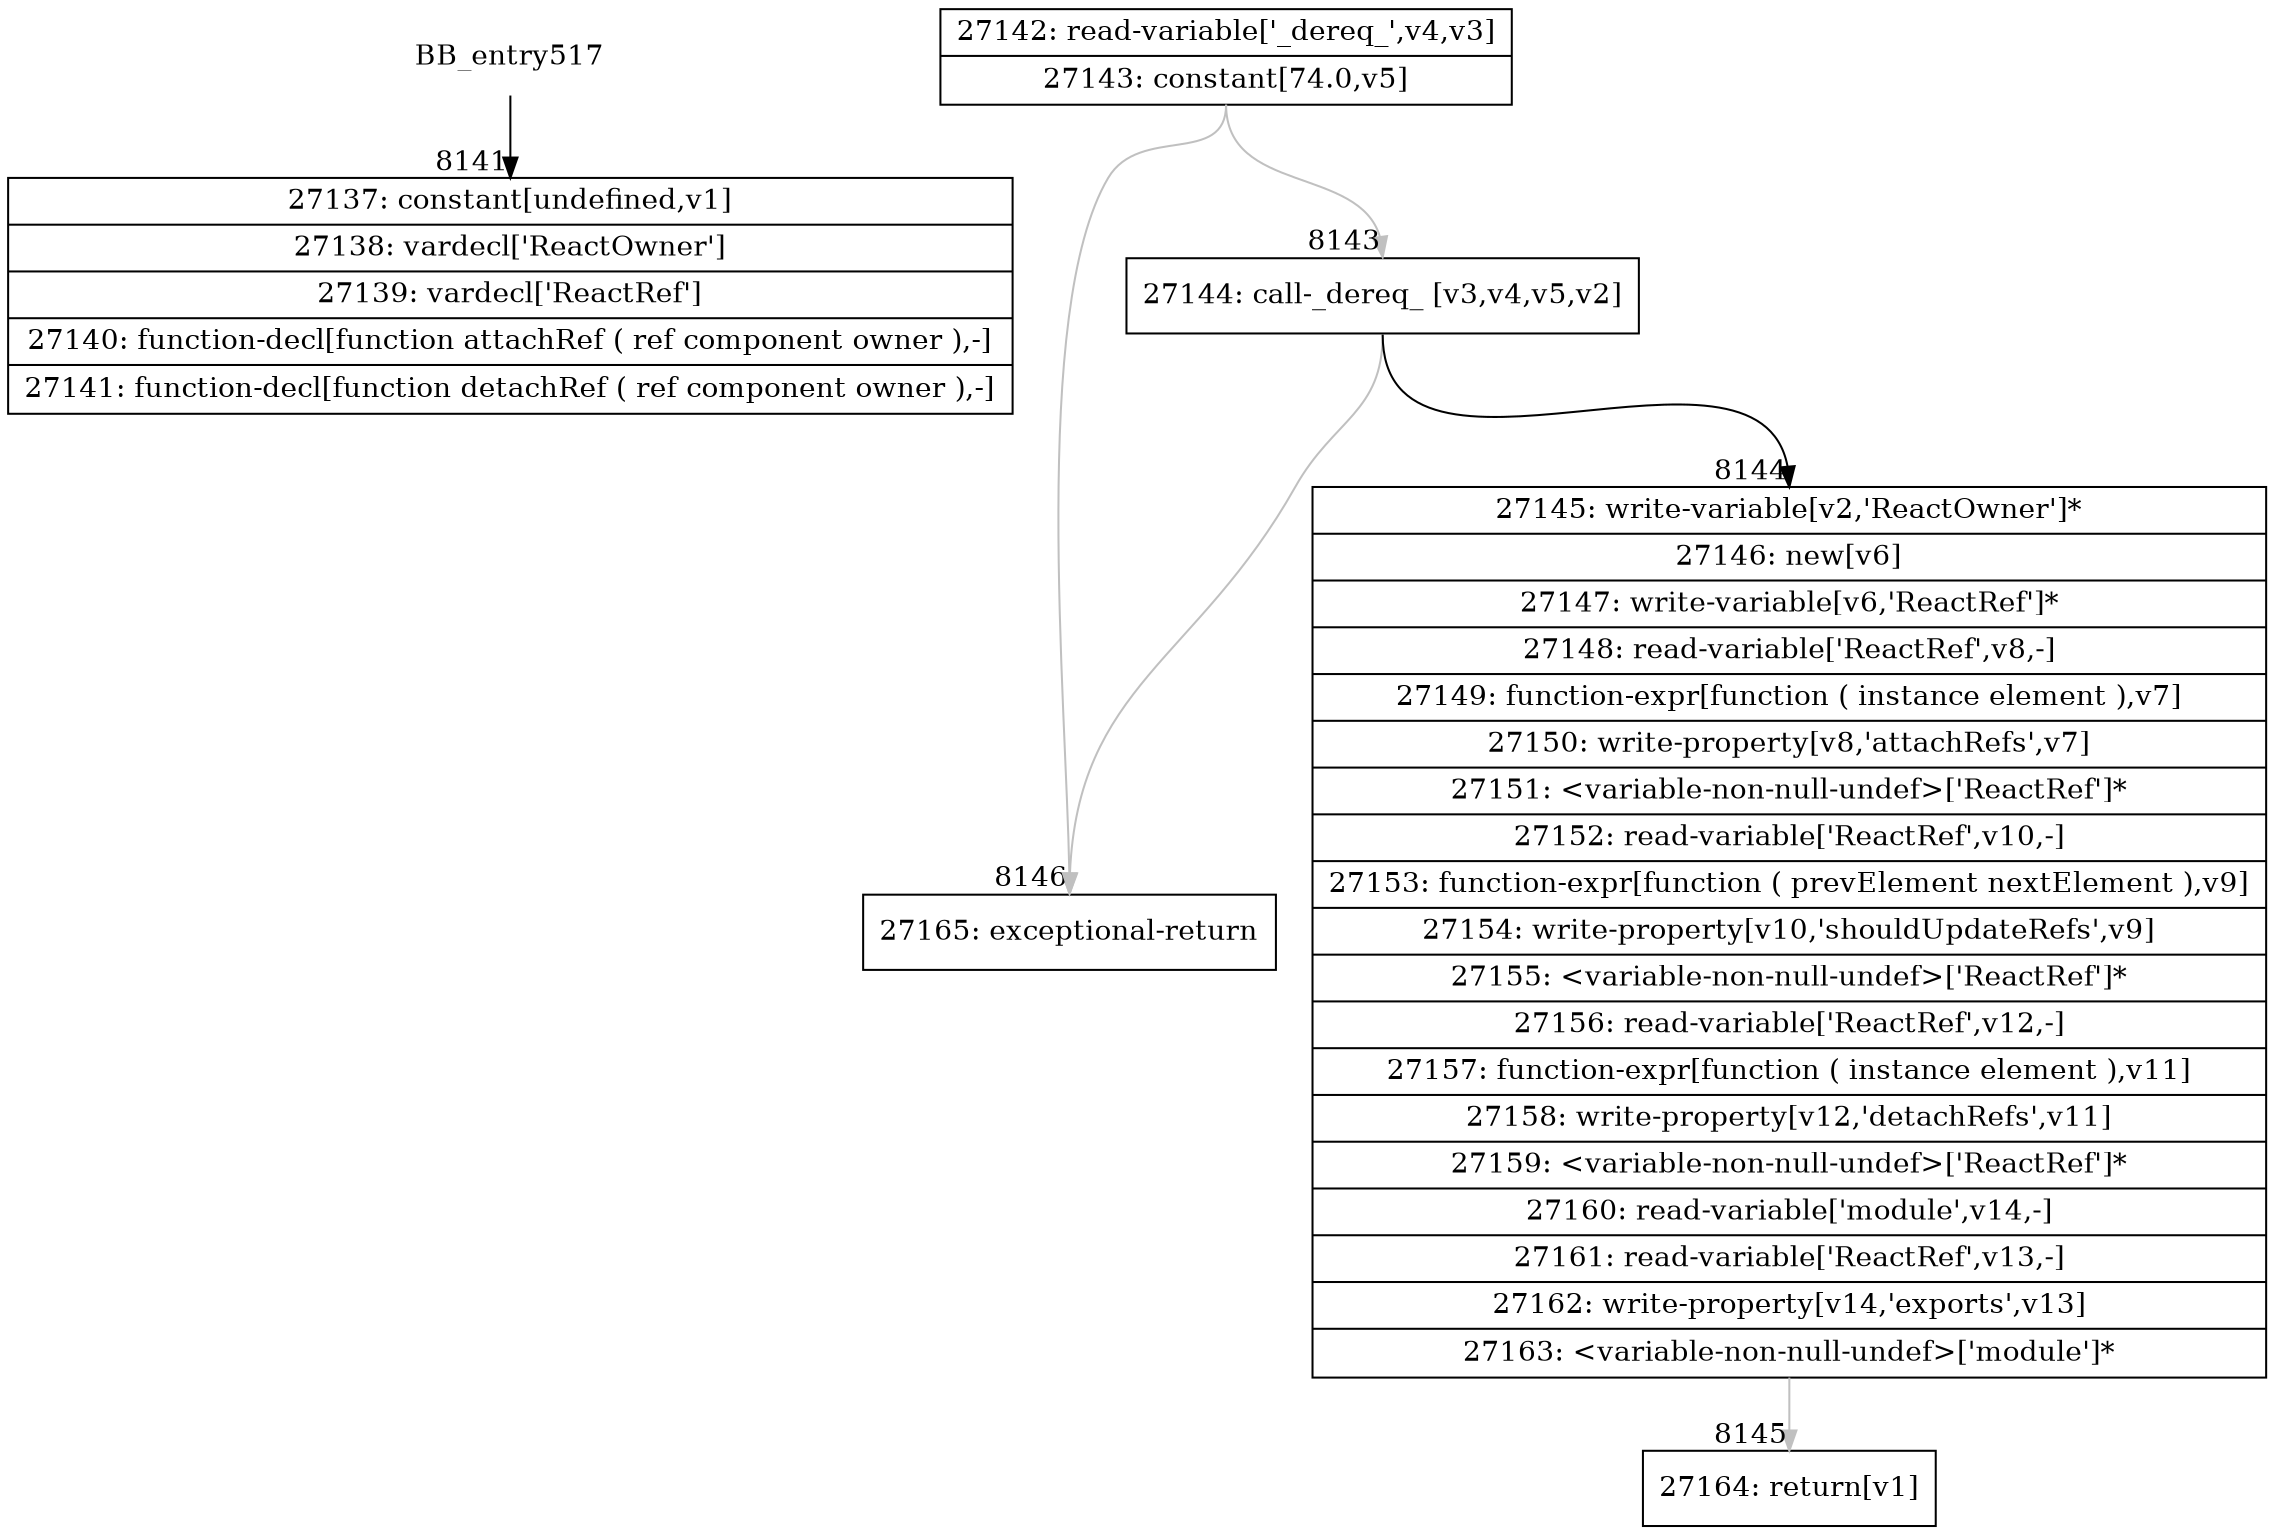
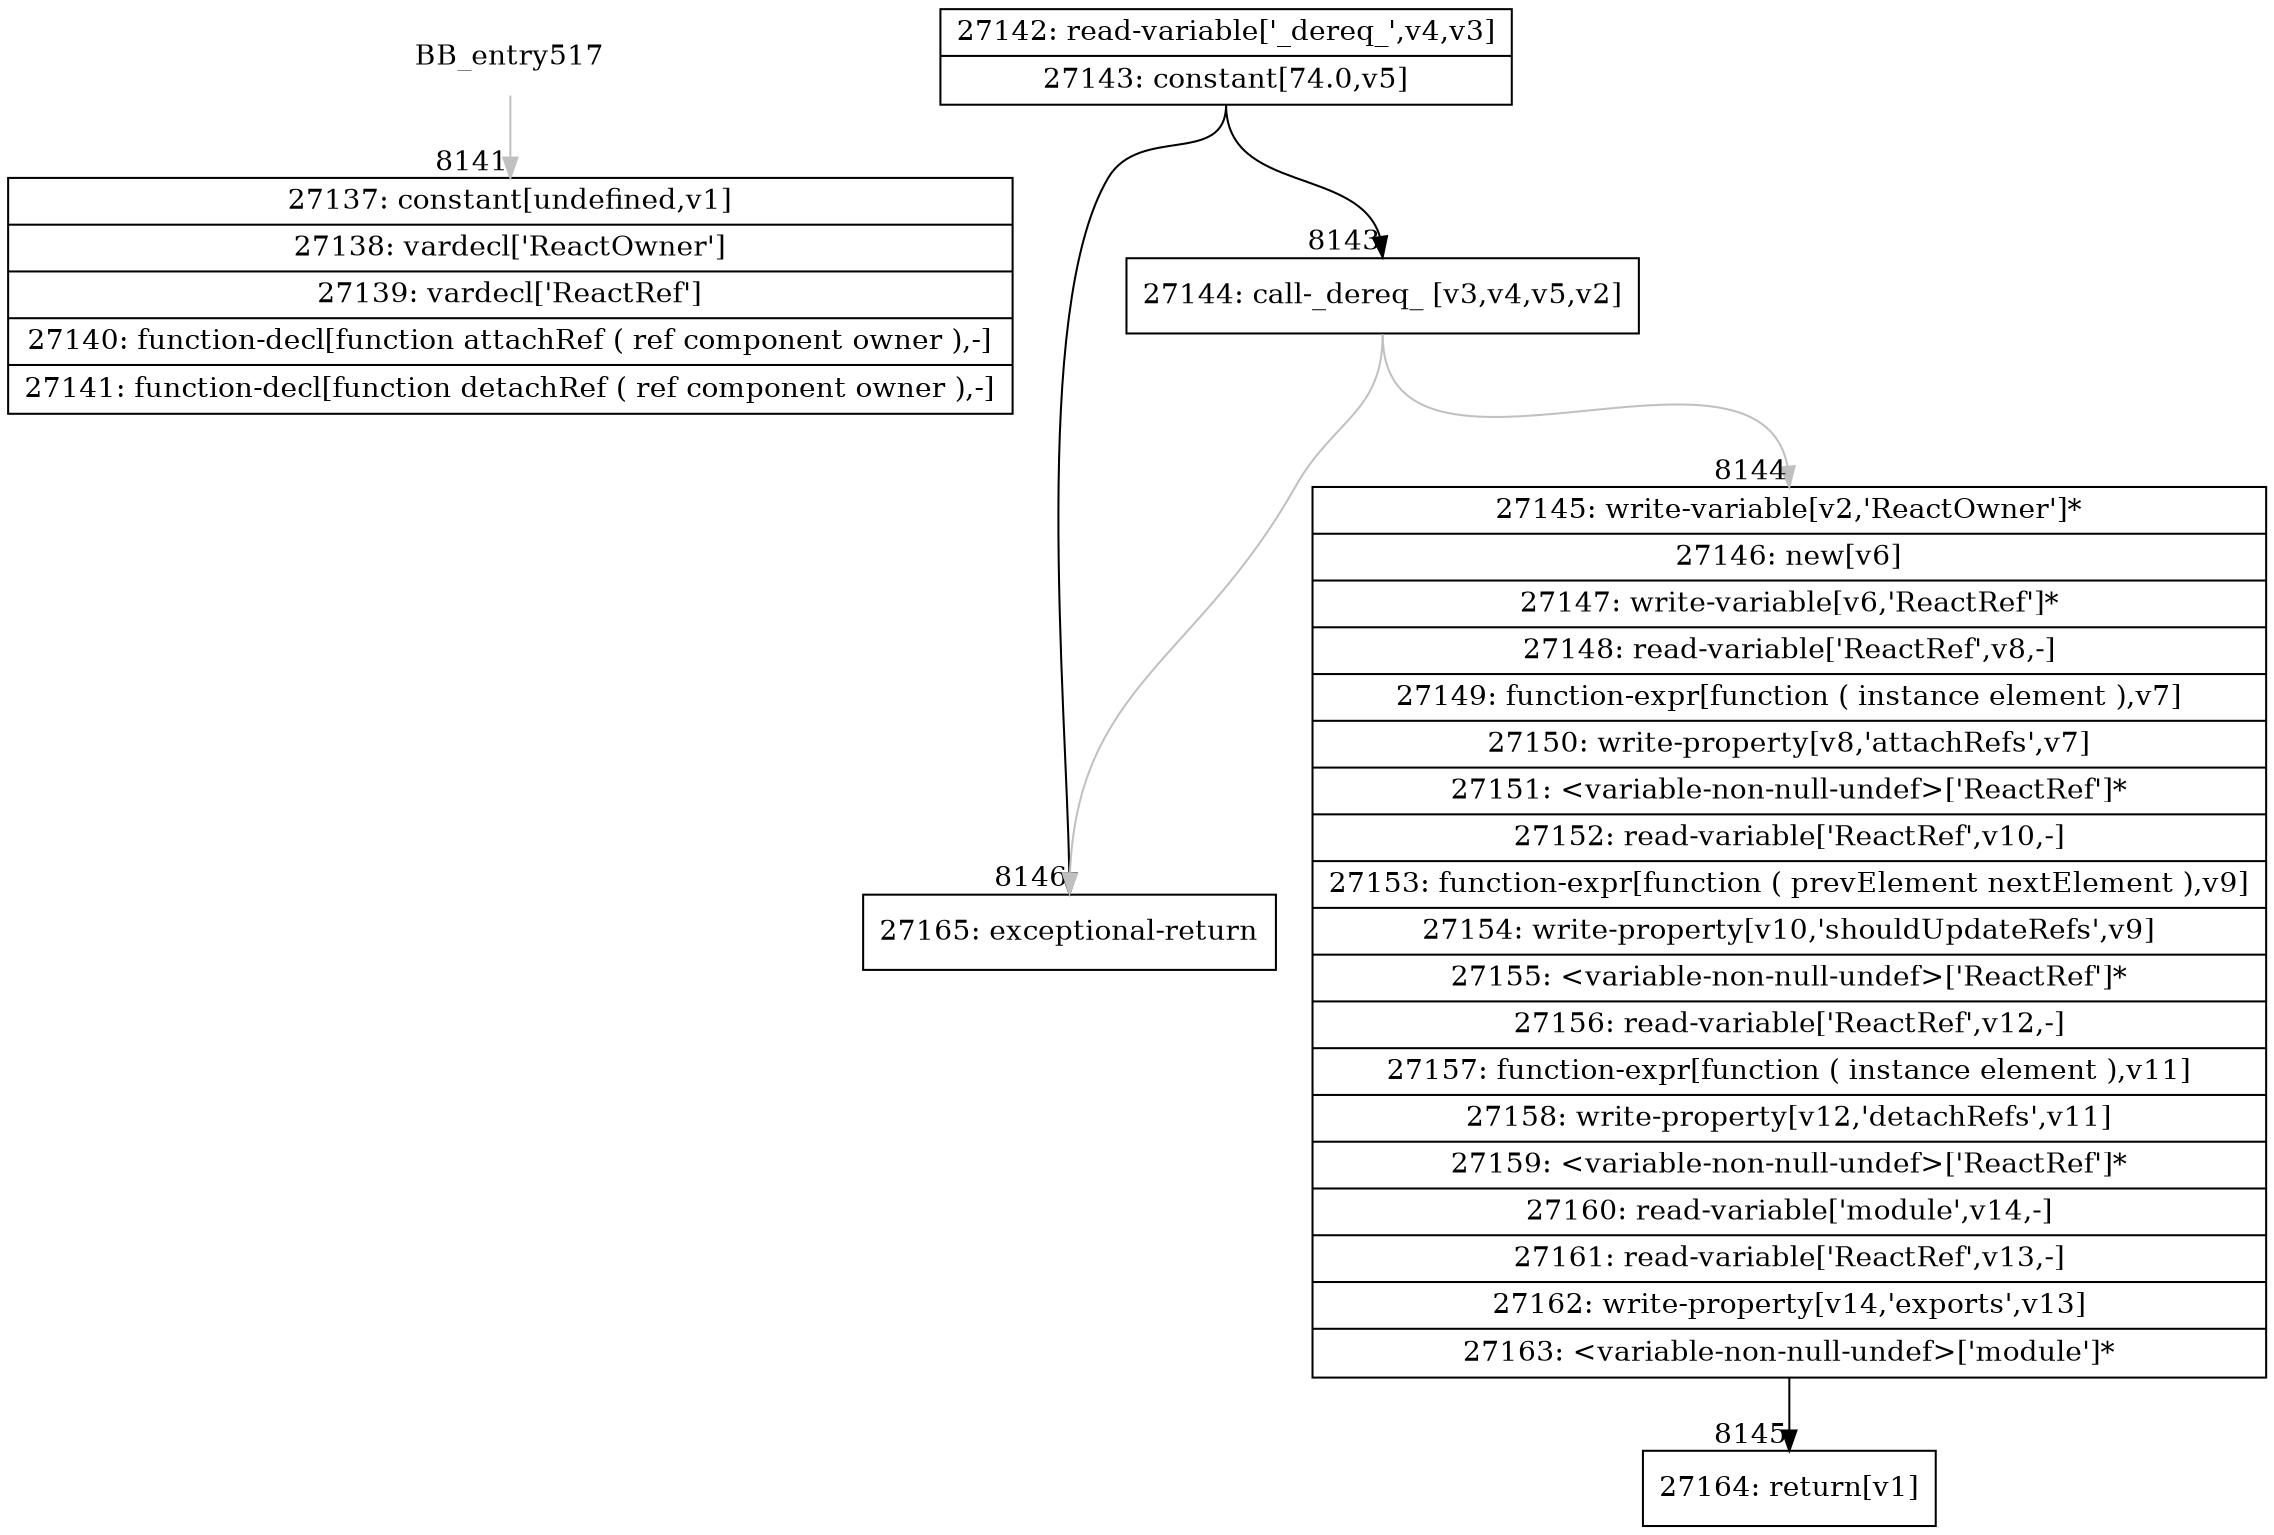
(510, 126) -> (510, 126)
(1295, 178) -> (1295, 178)
(1576, 412) -> (1576, 412)
(1060, 447) -> (1060, 447)
(1789, 1404) -> (1789, 1404)
